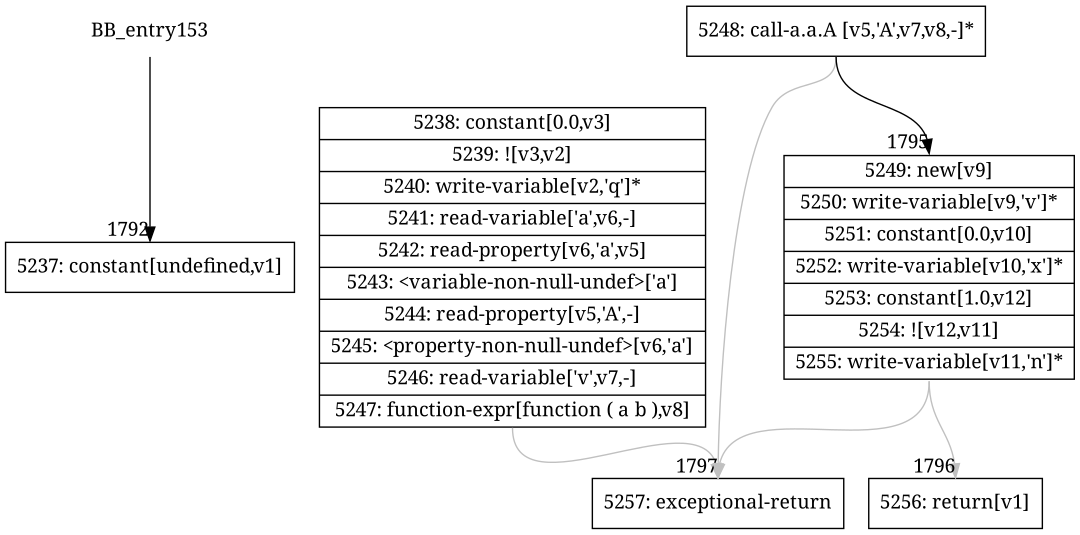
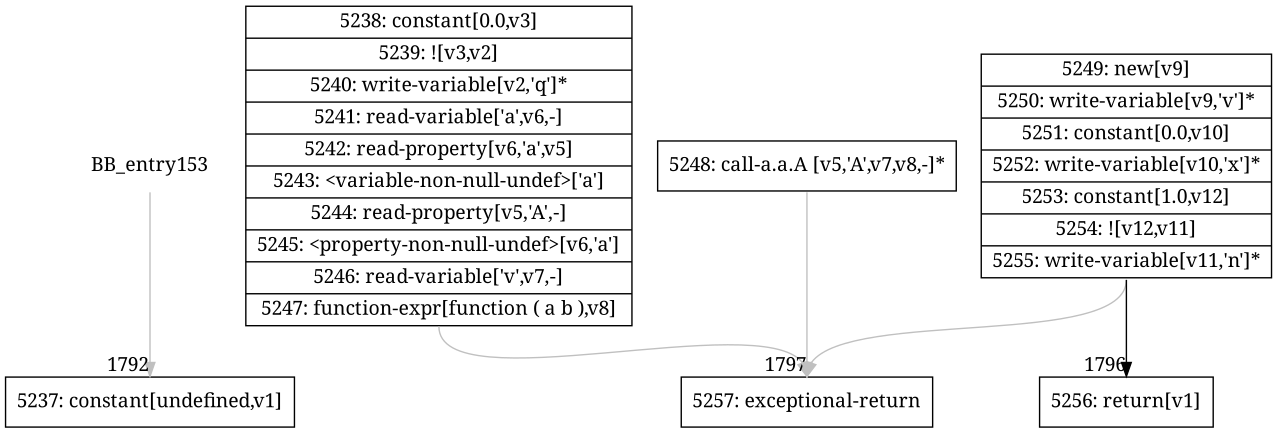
(876, 103) -> none
(150, 142) -> (150, 277)
(939, 423) -> (1126, 321)
